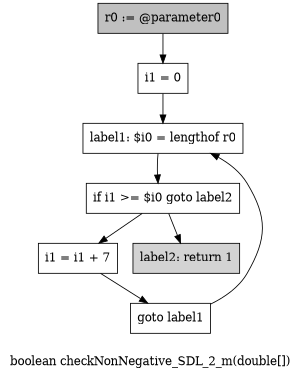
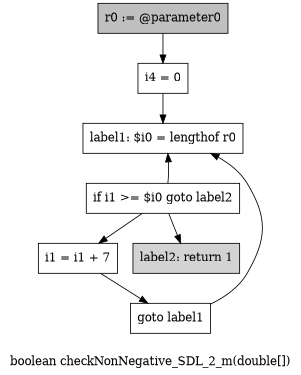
(163, 78) -> (163, 78)
(157, 164) -> (169, 173)
